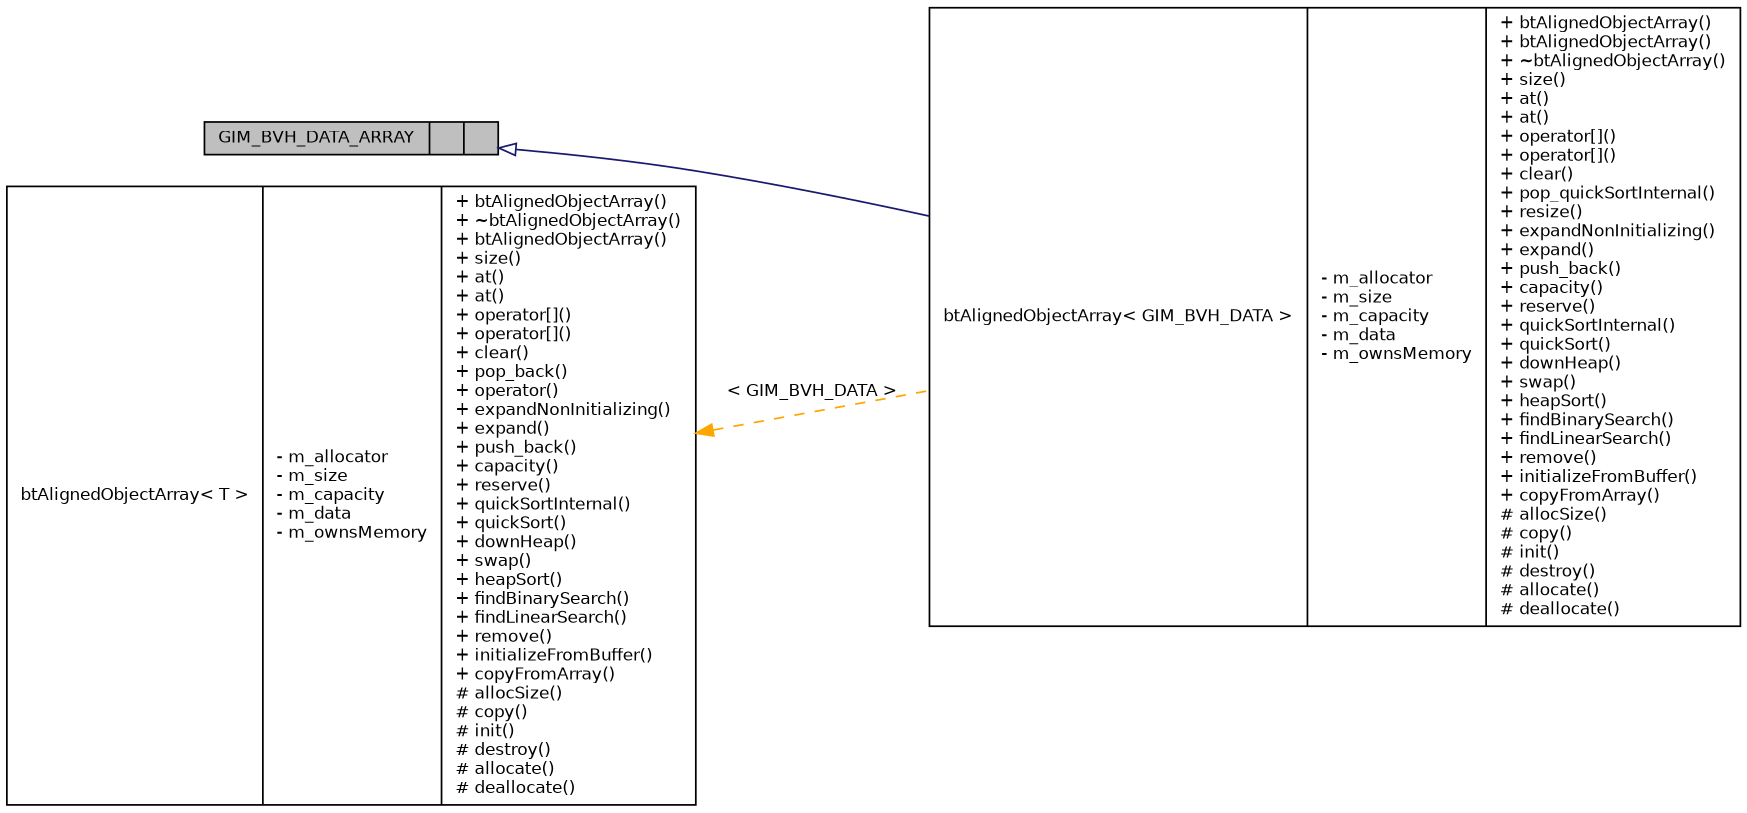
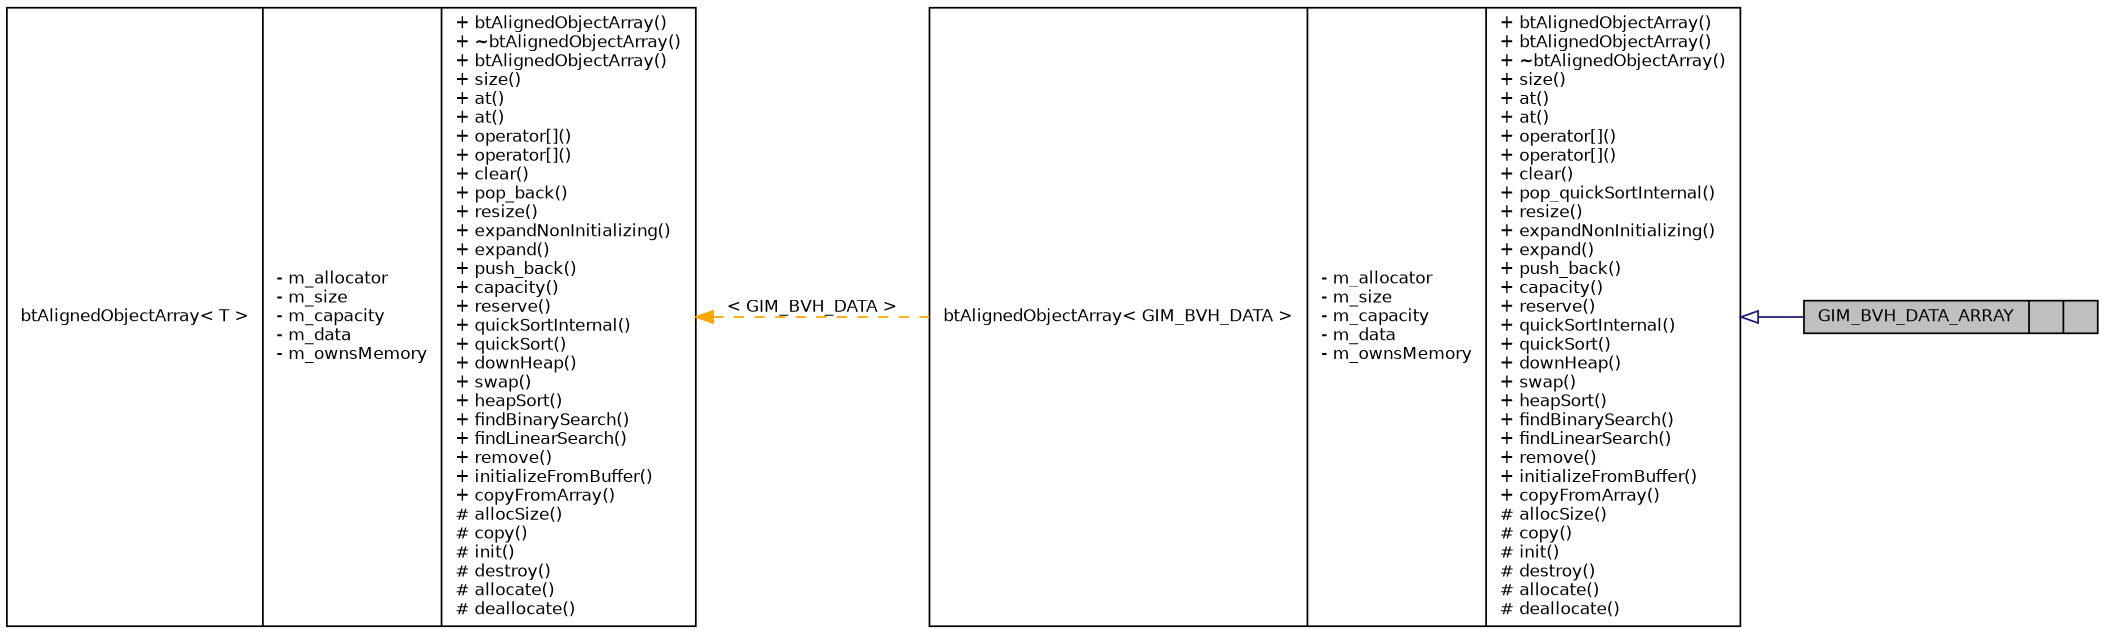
(724, 176) -> (1781, 317)
(508, 391) -> (497, 212)
